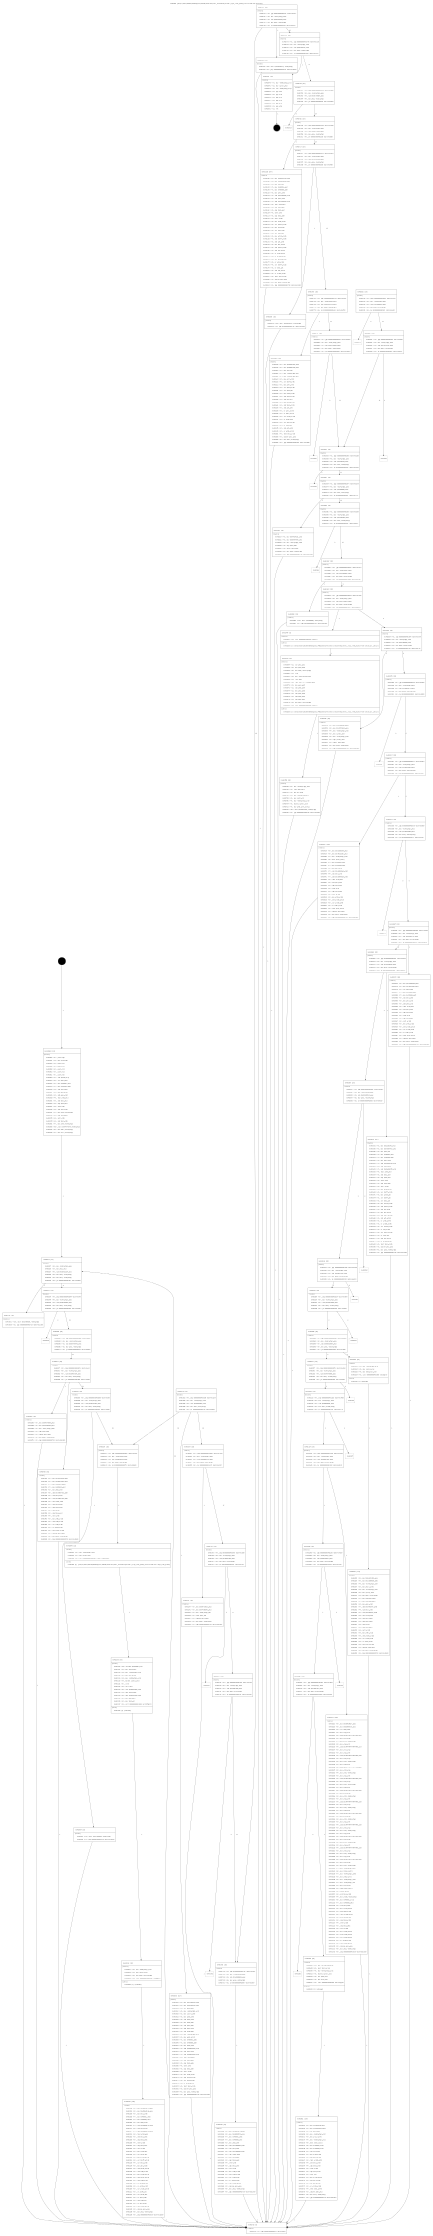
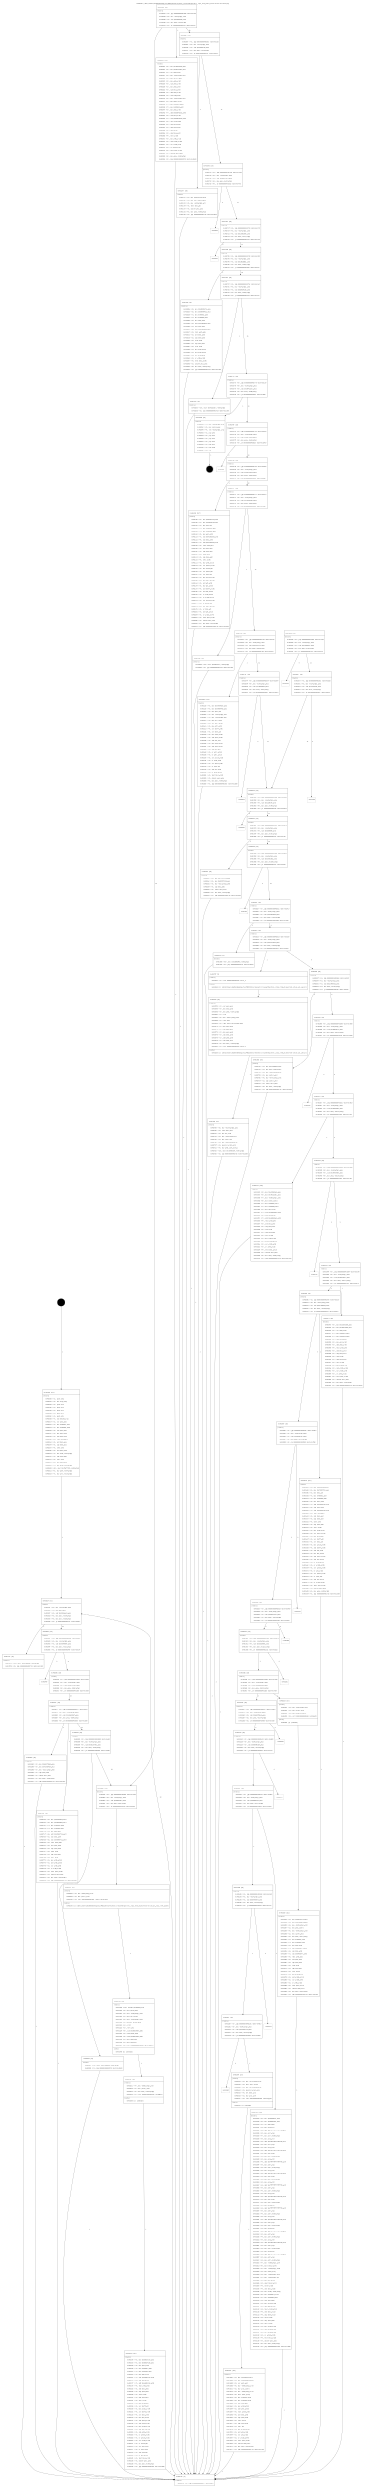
(255, 994) -> (241, 272)
